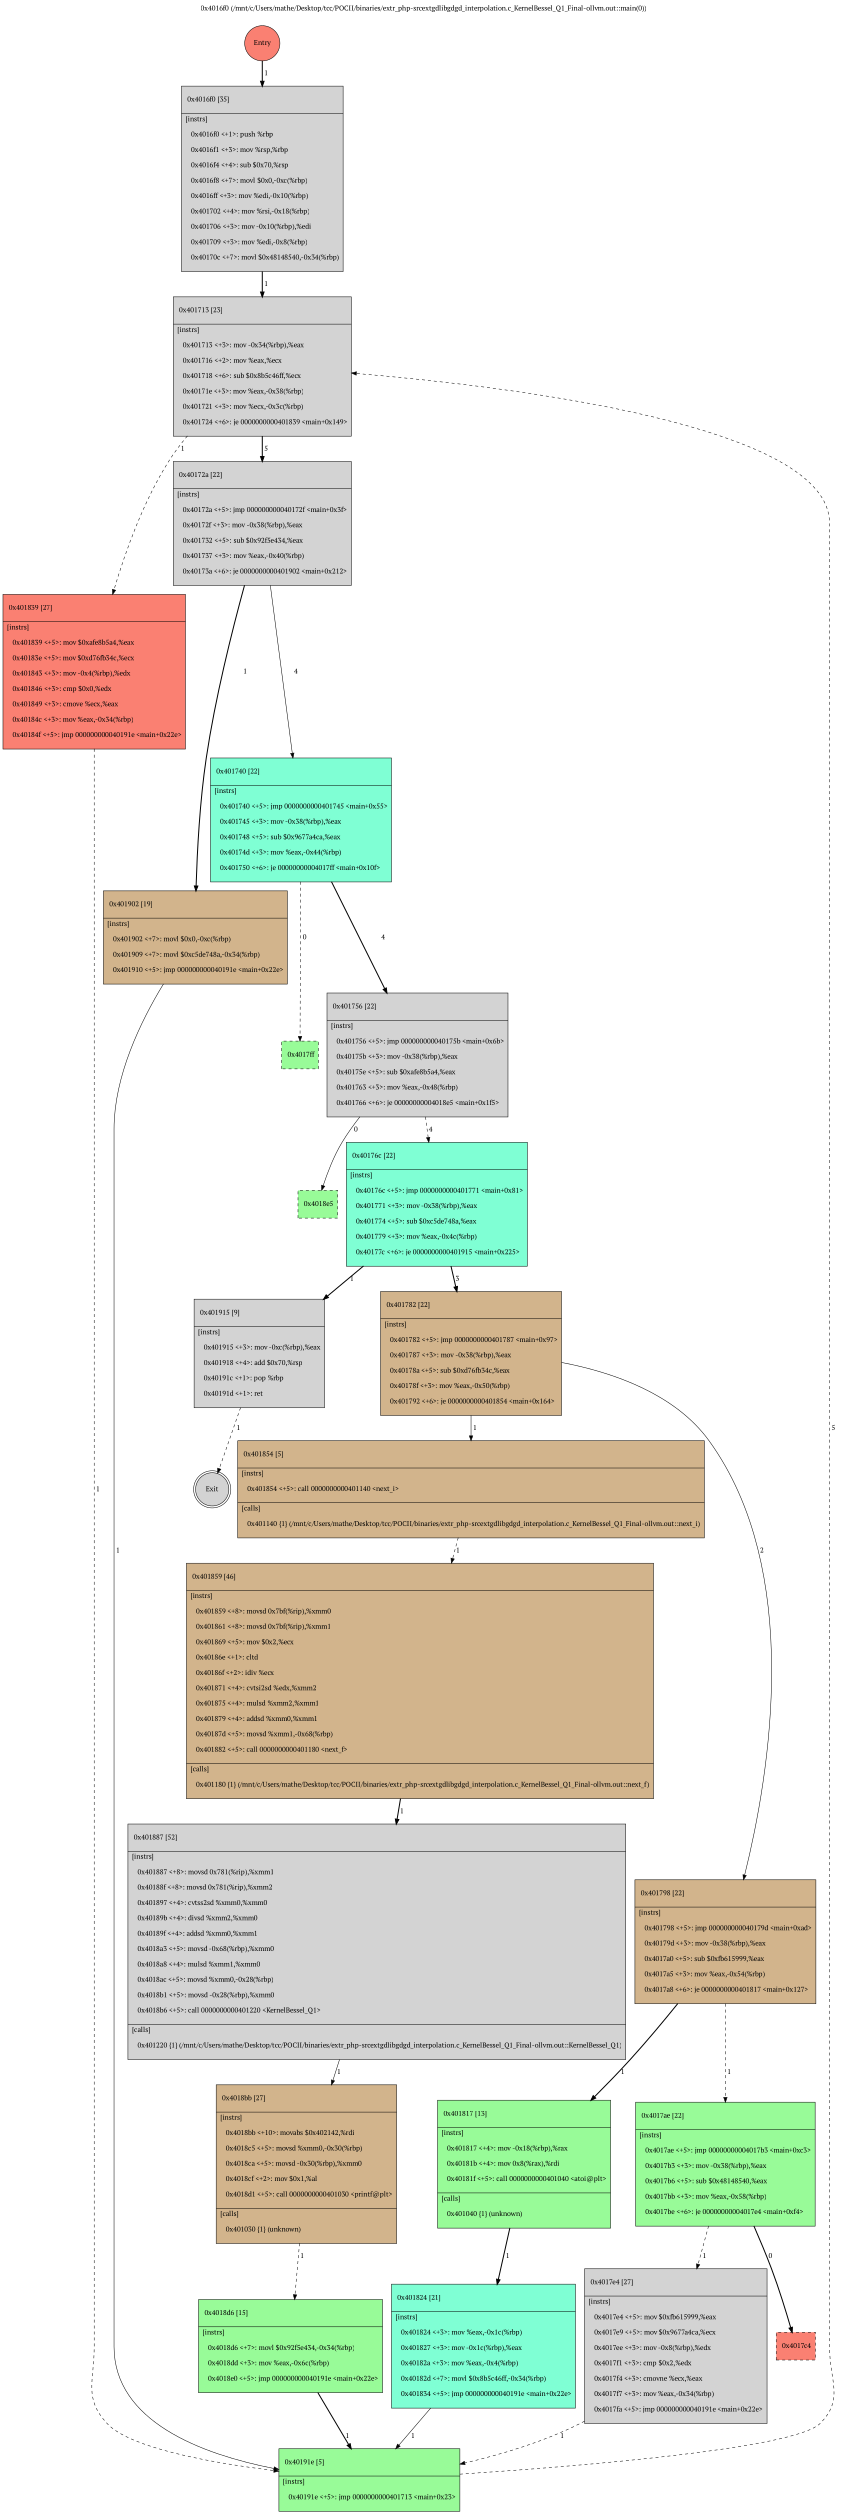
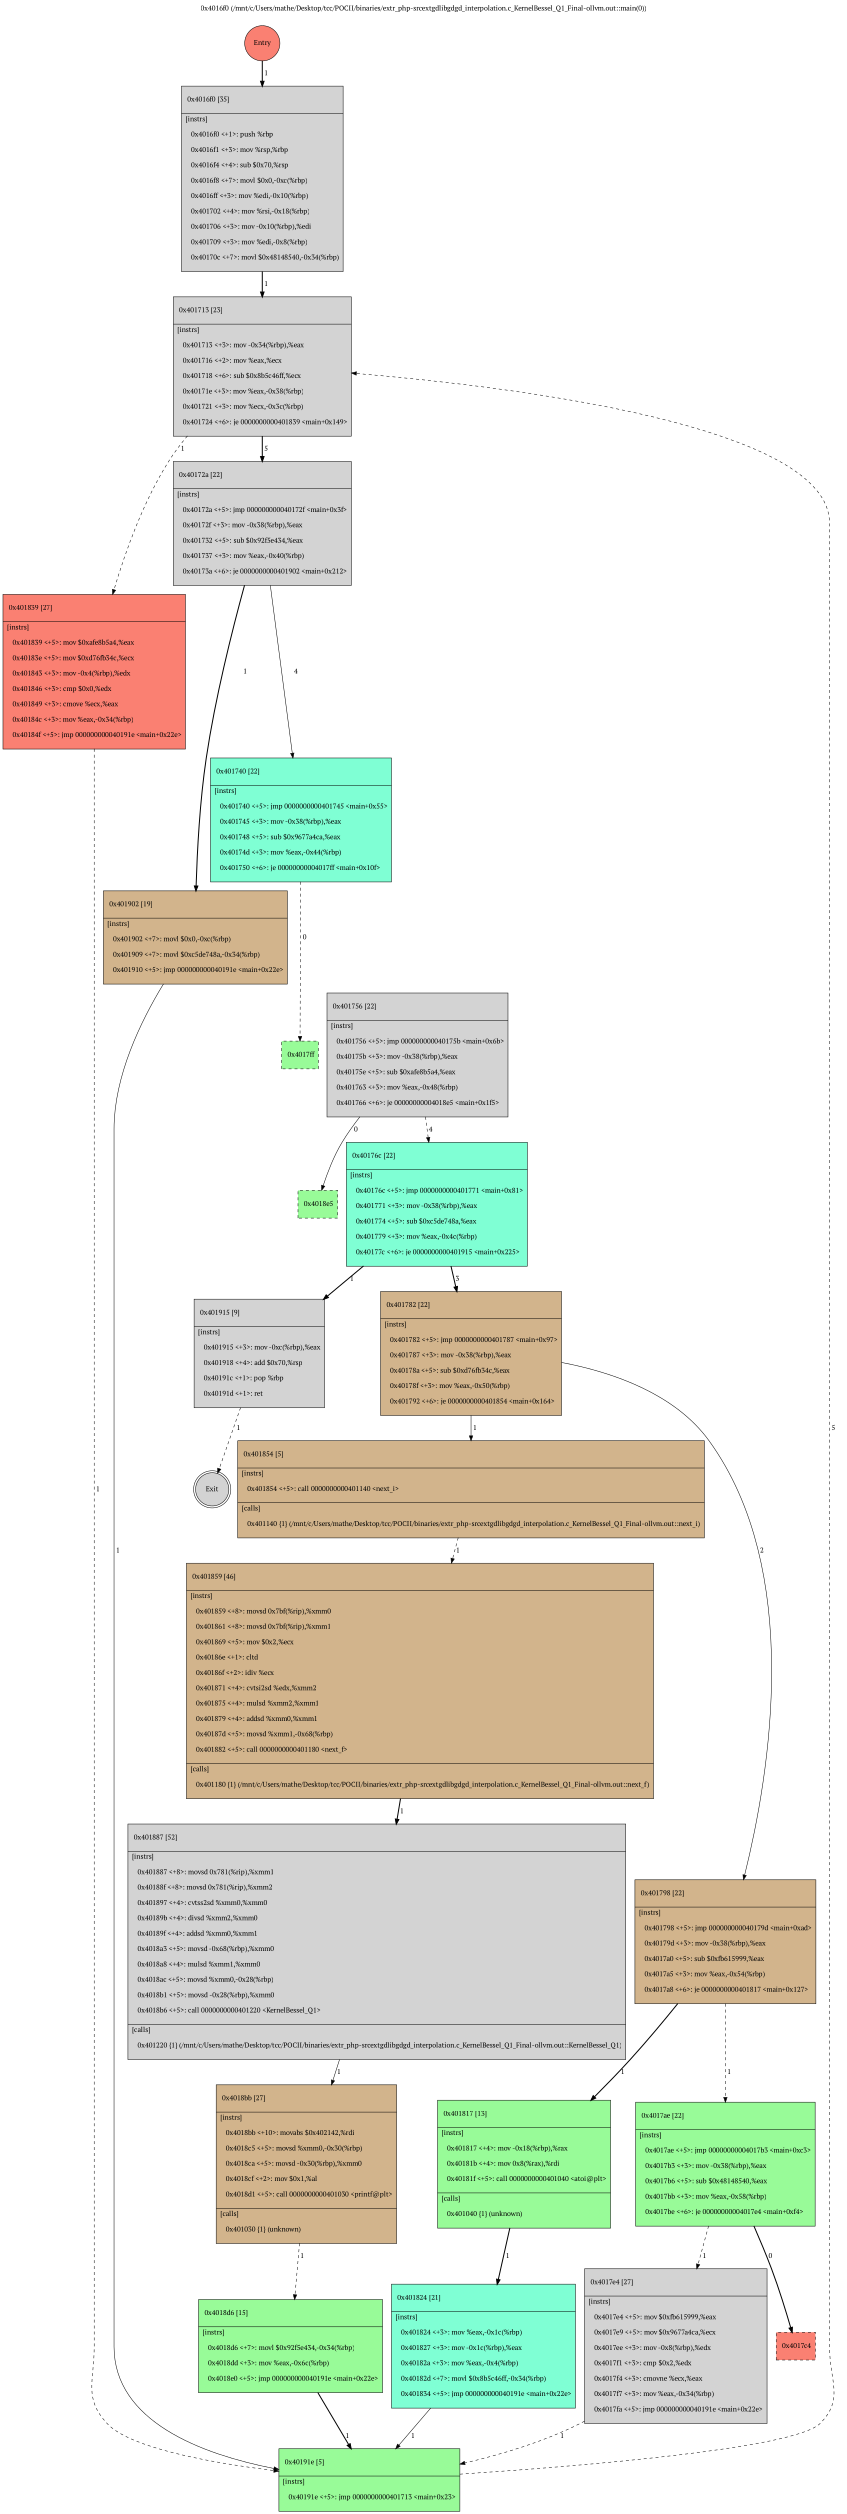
(358, 935) -> none
